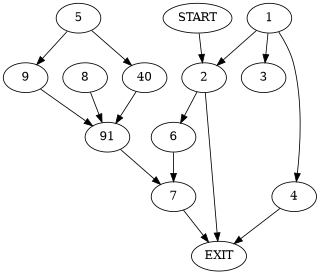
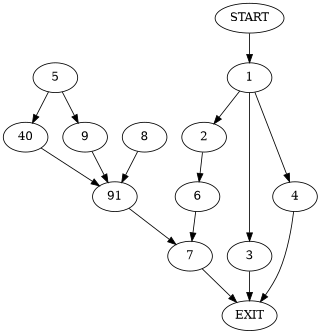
(200, 44) -> (250, 44)
(211, 163) -> (250, 282)
